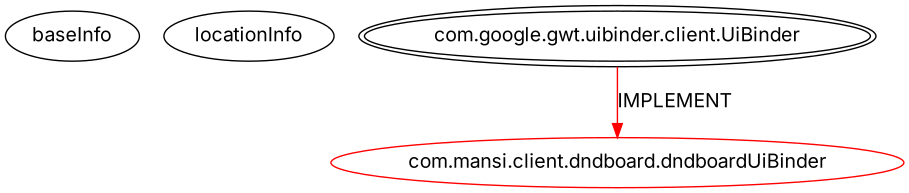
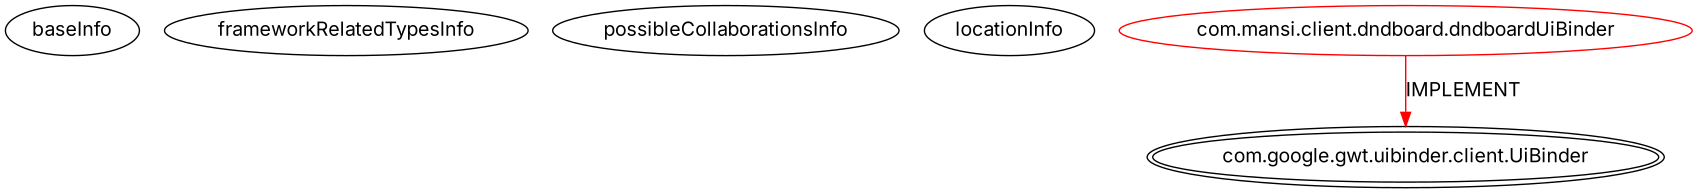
none -> (346, 31)
none -> (726, 31)
(617, 95) -> (1406, 84)
